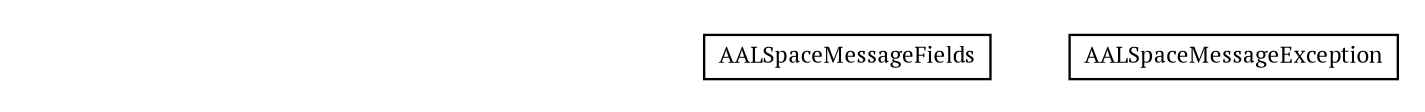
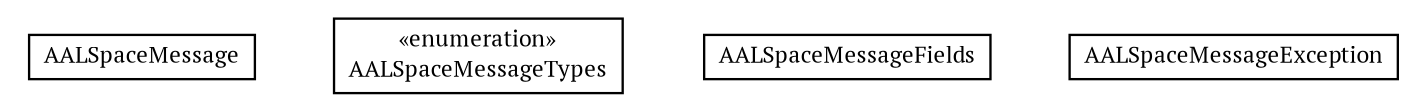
none -> (141, 56)
none -> (478, 56)
